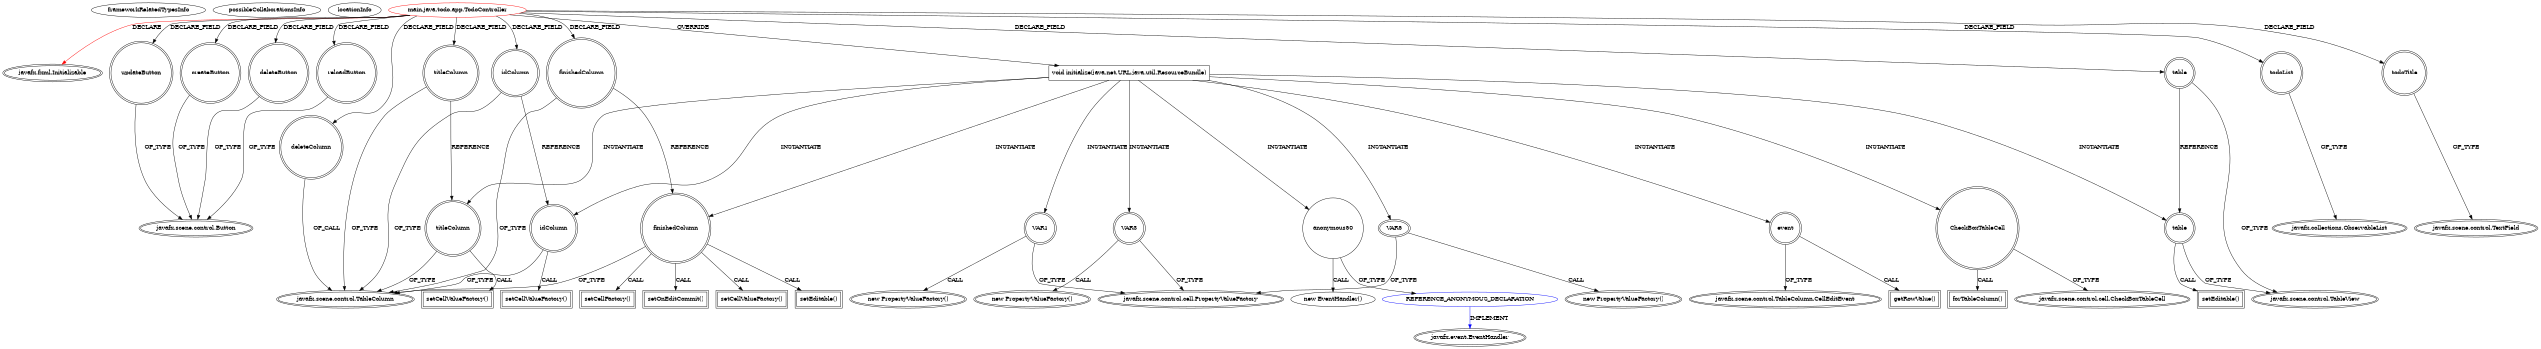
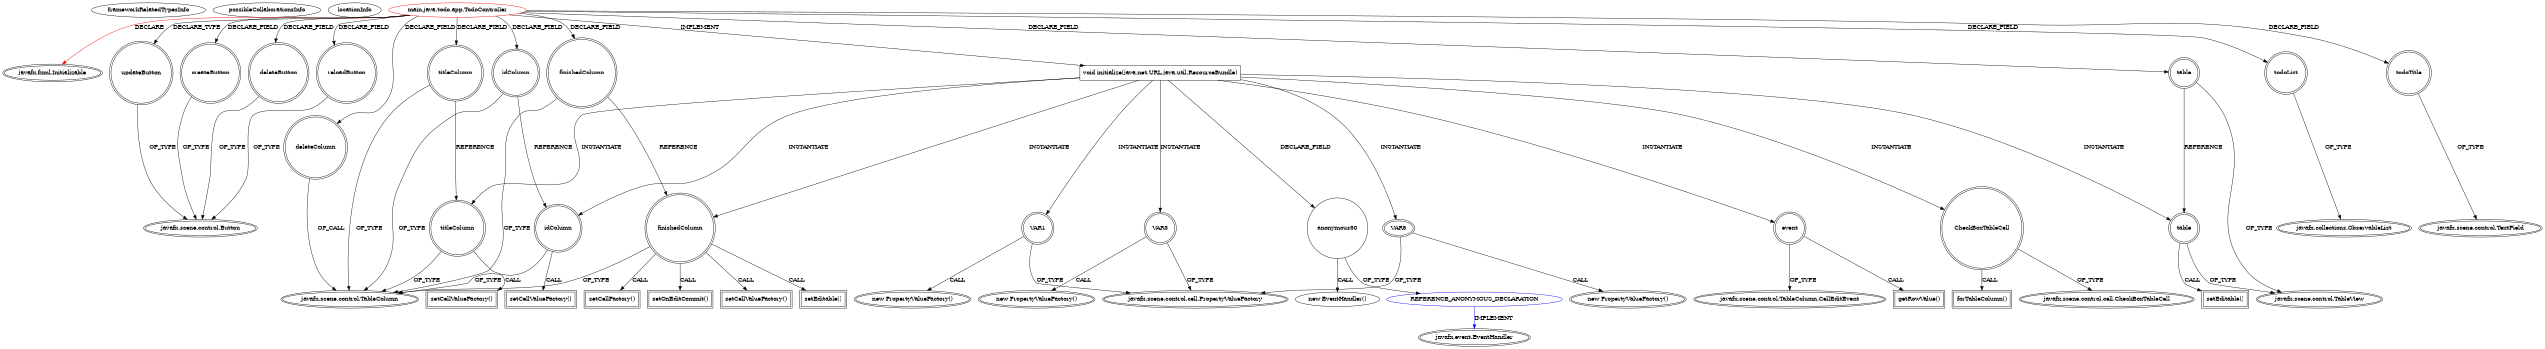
(195, 28) -> (197, 28)
(693, 28) -> (700, 28)
(1288, 147) -> (1305, 147)
